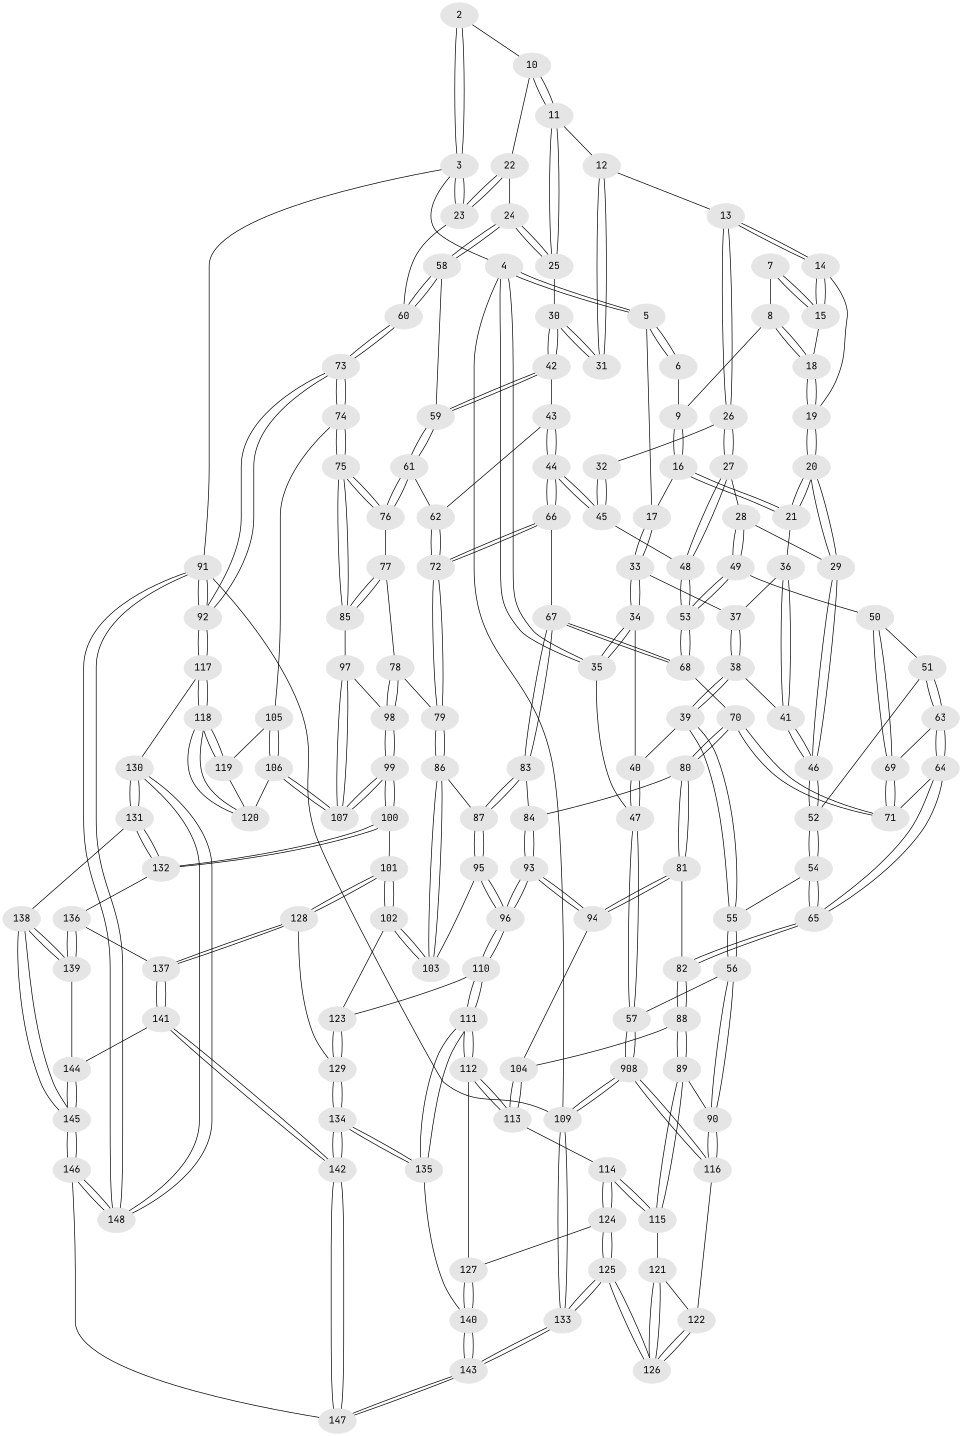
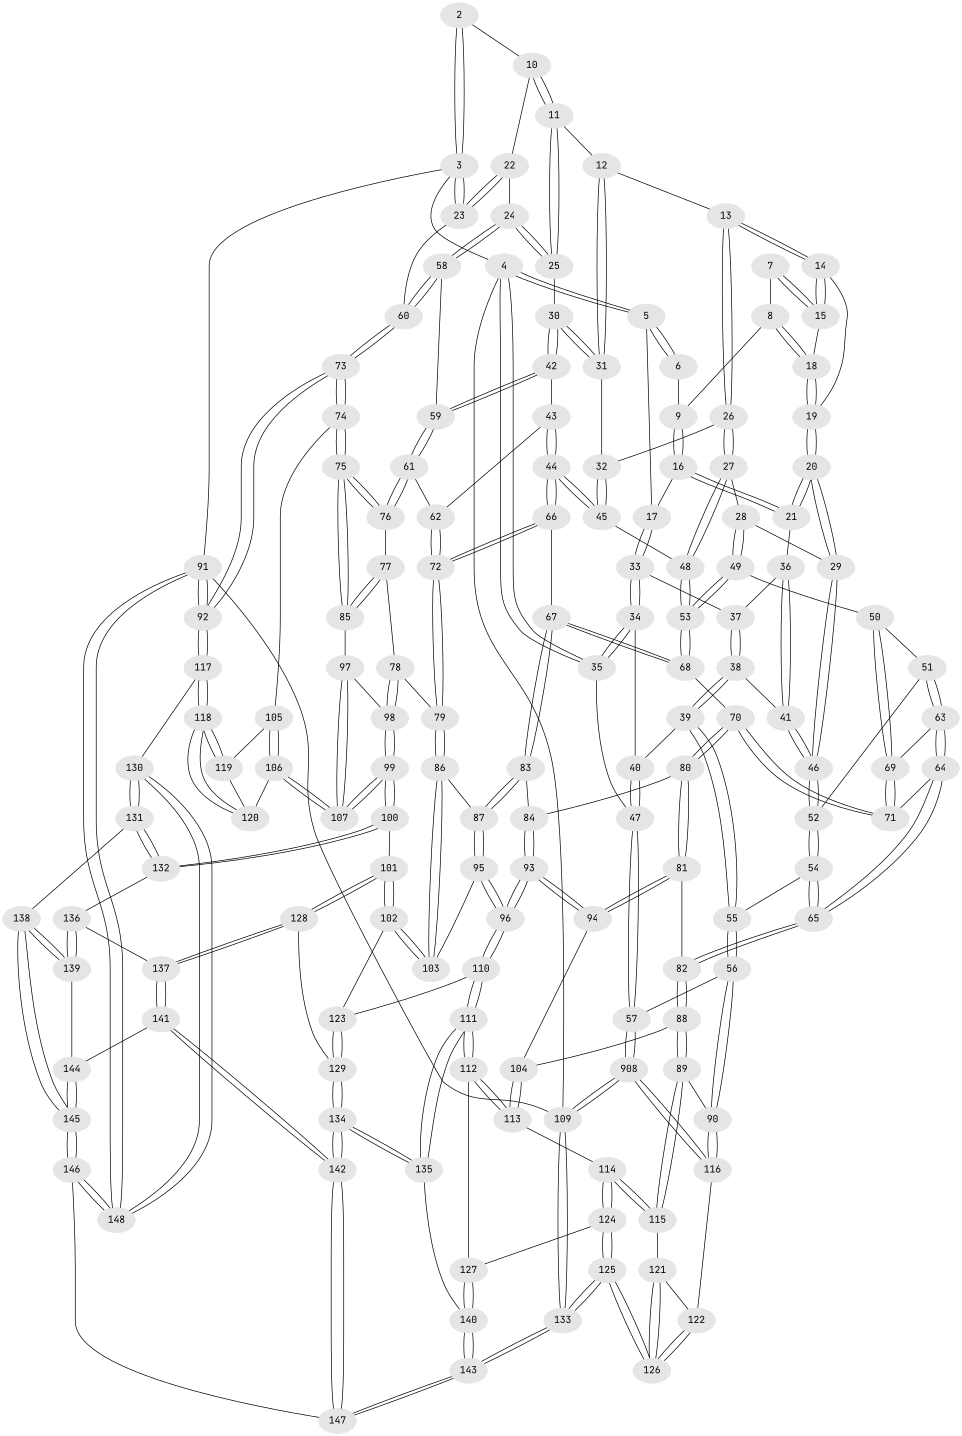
none -> (602, 417)
